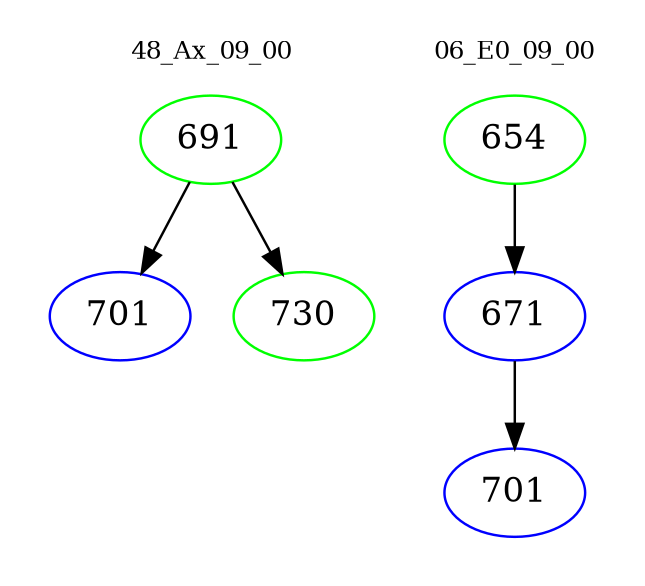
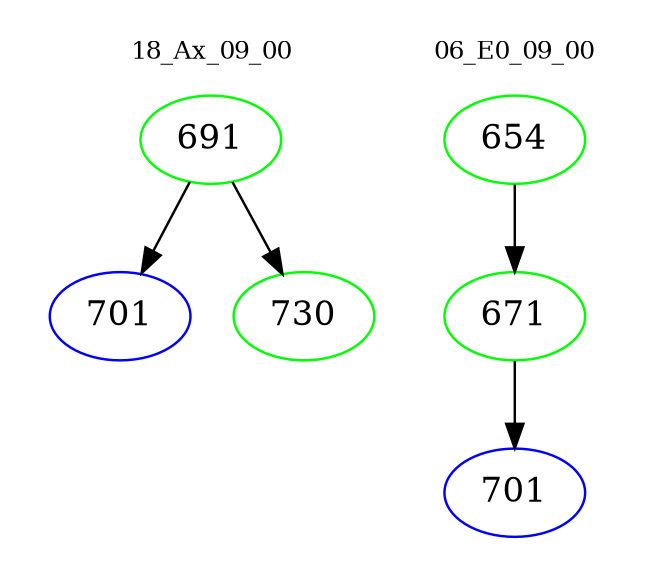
(212, 53) -> (212, 53)
(515, 316) -> (515, 316)
